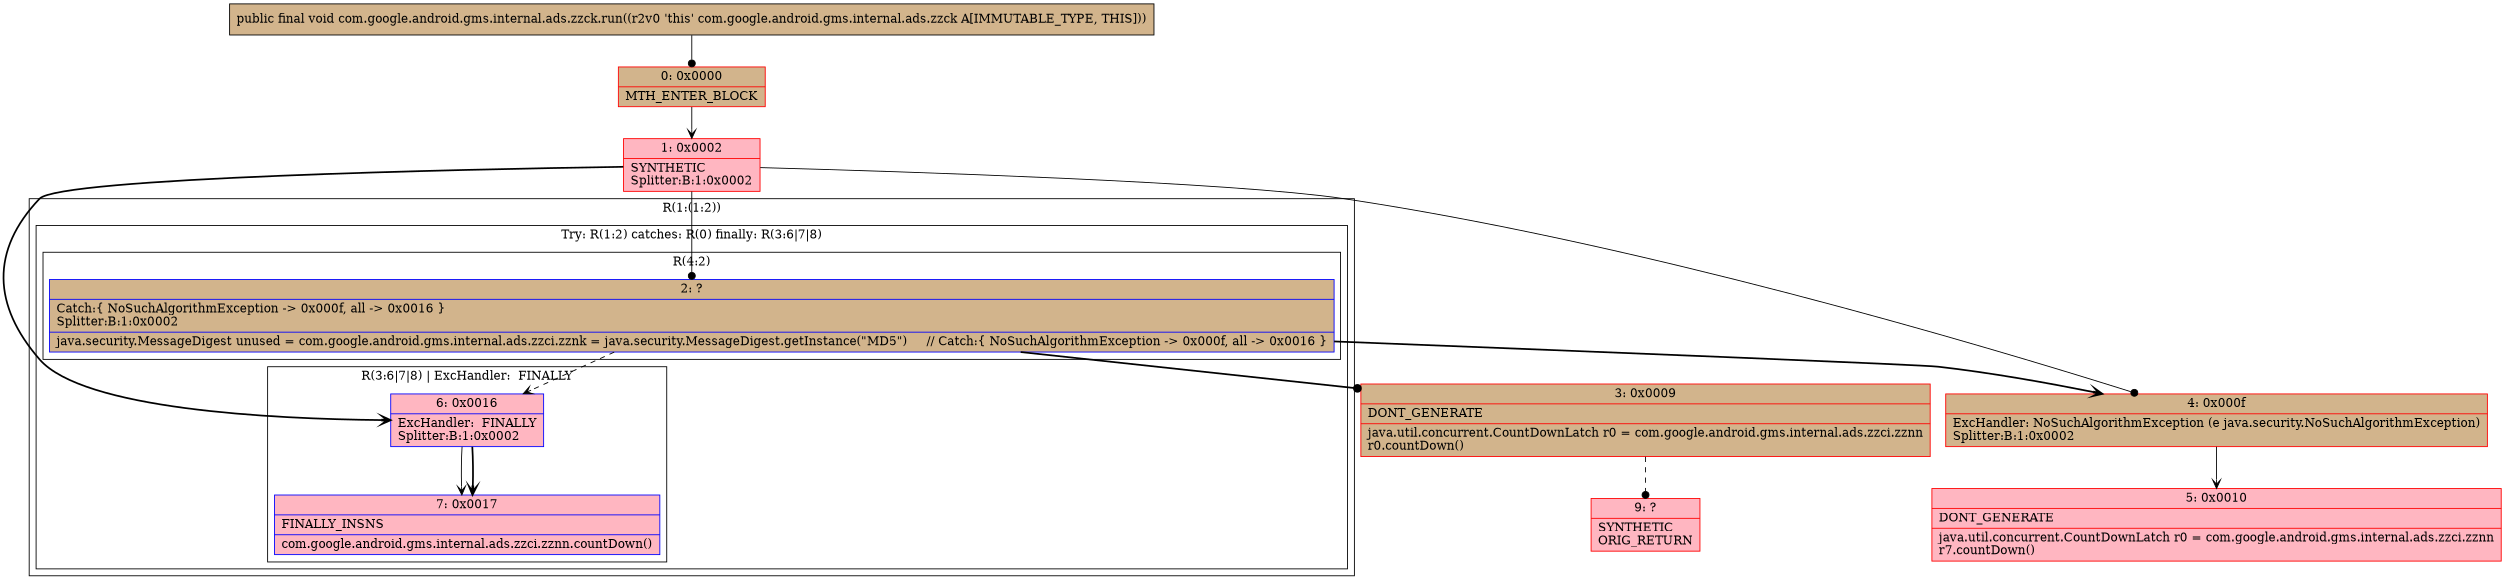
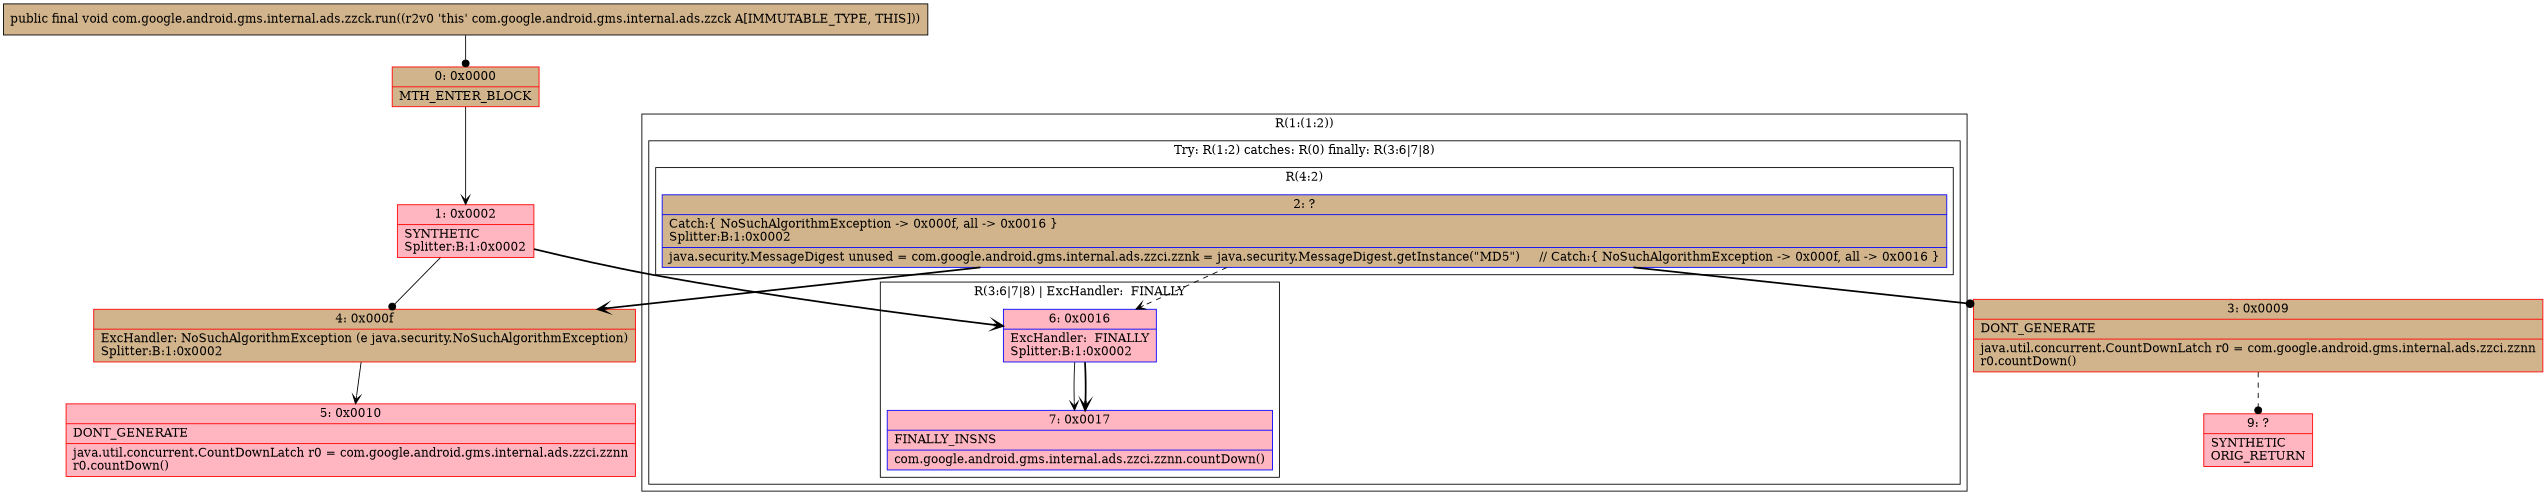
(692, 232) -> none
(1987, 551) -> (121, 466)
